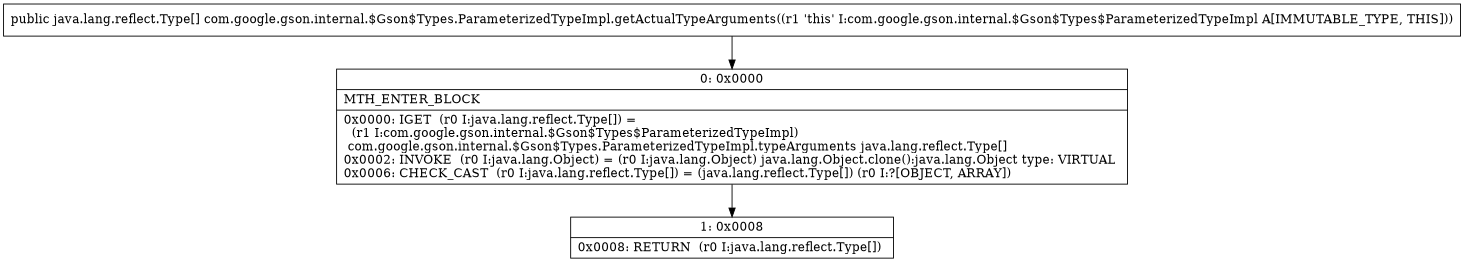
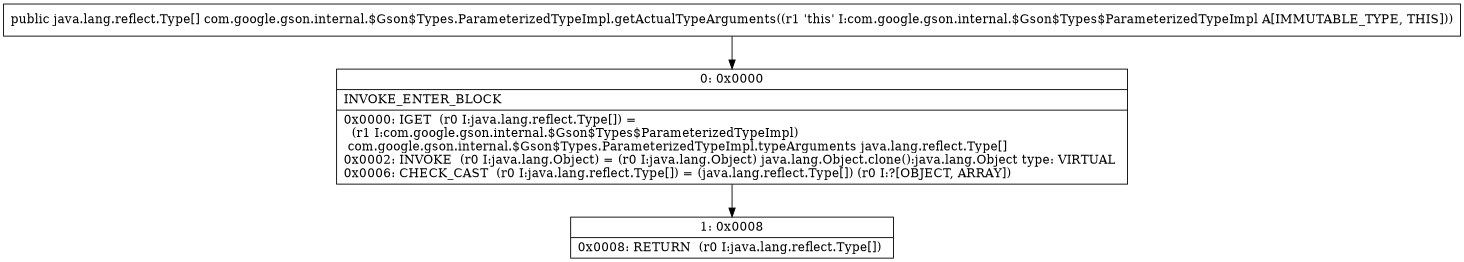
(412, 99) -> (423, 99)
